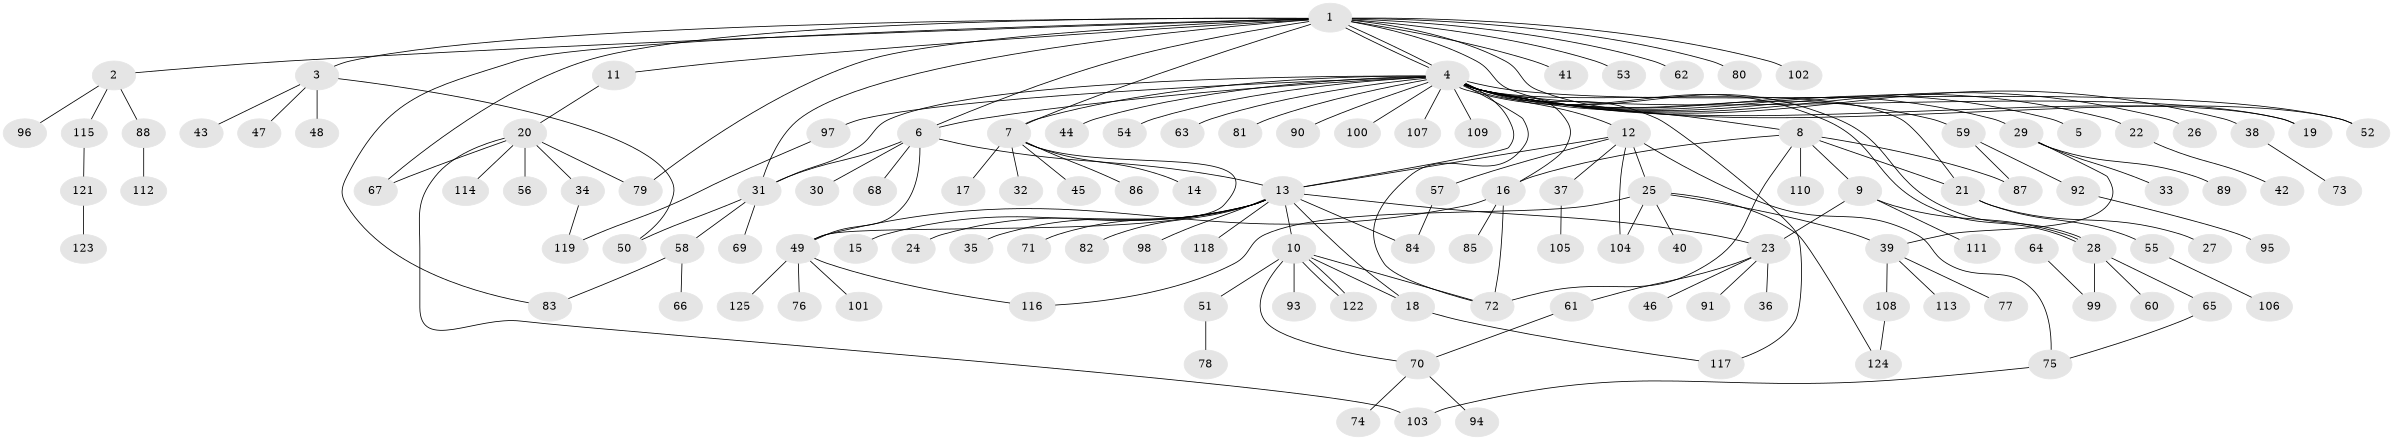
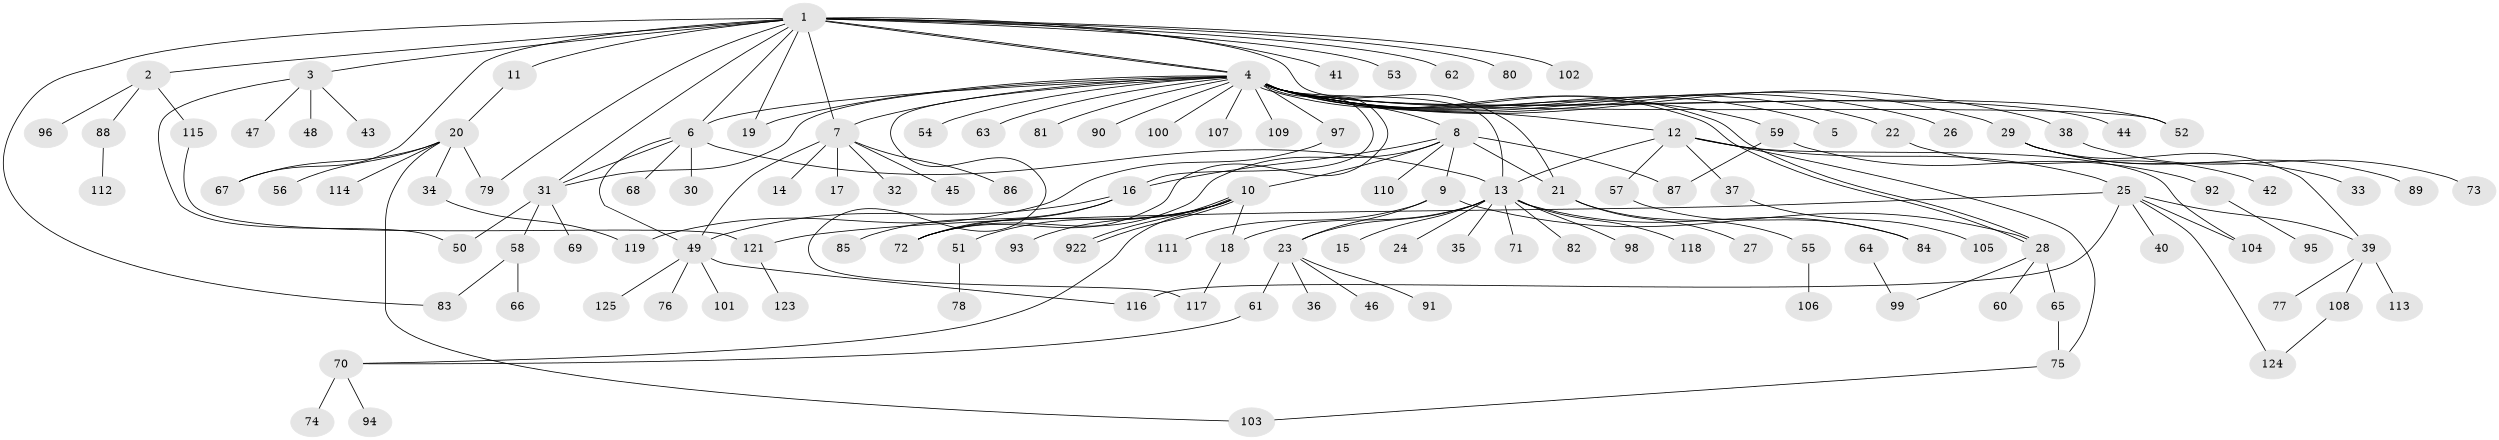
none -> (1338, 212)
(1288, 219) -> (1355, 167)
(1353, 307) -> (1077, 249)
